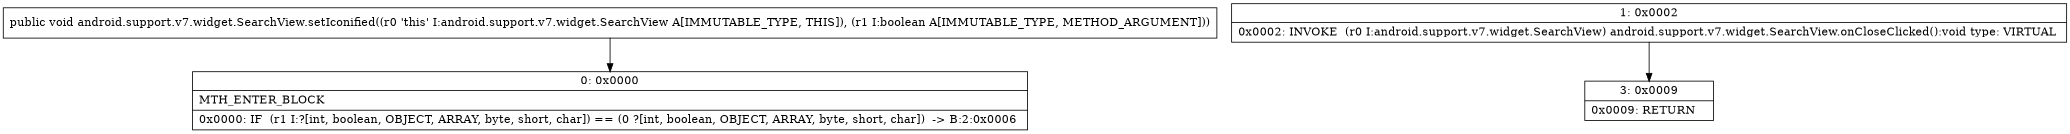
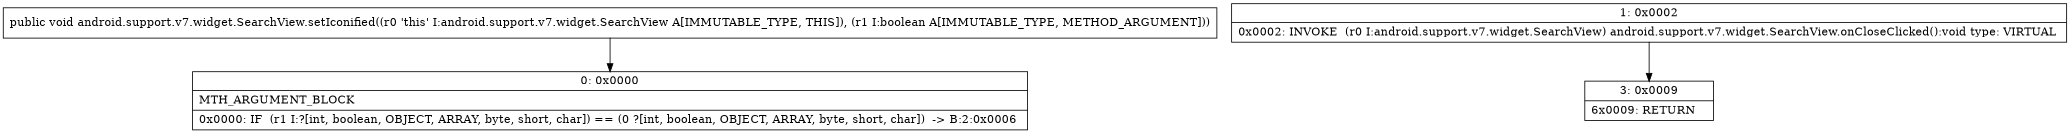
(262, 100) -> (277, 100)
(1649, 110) -> (1649, 110)
